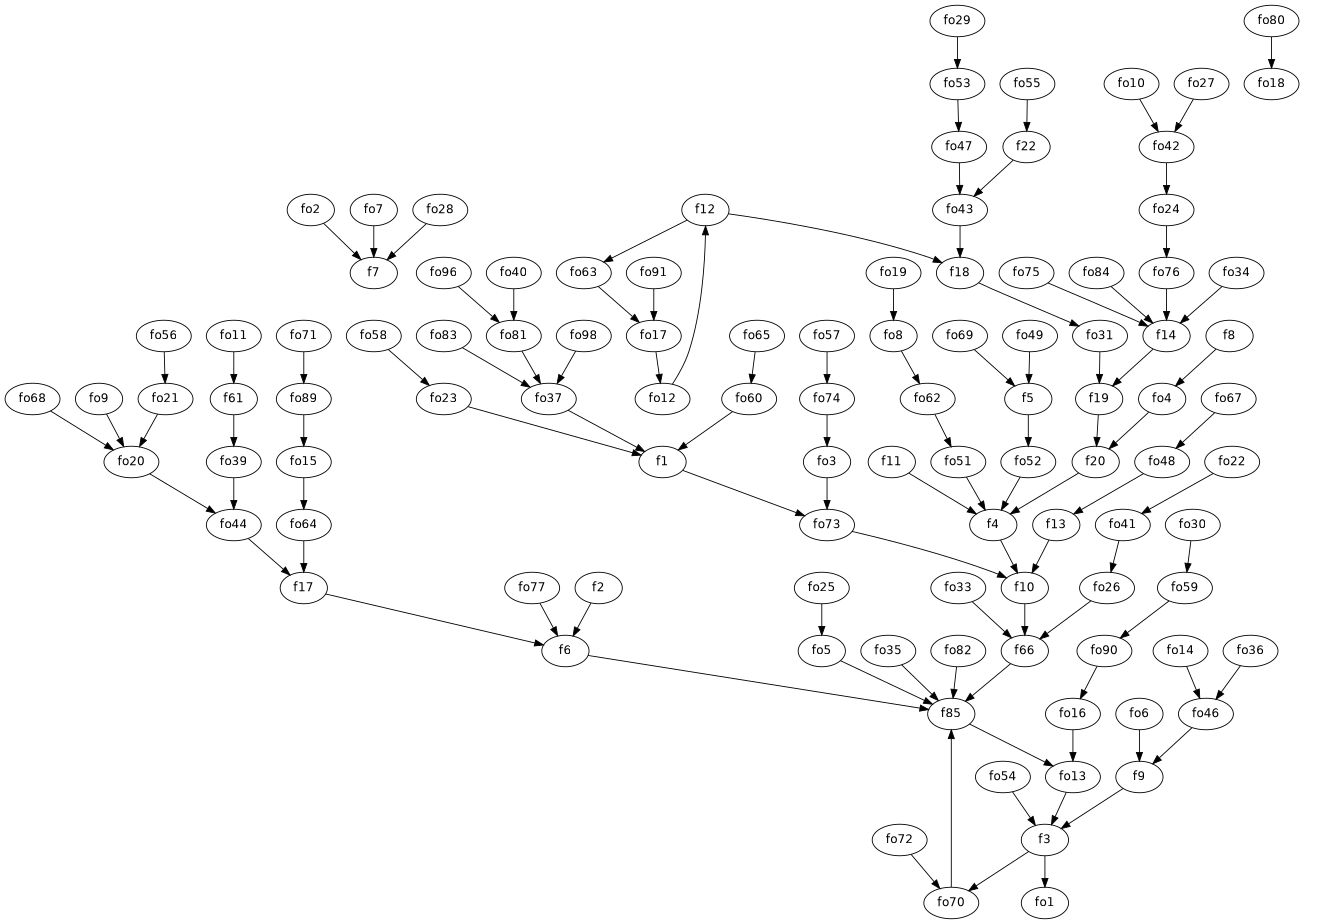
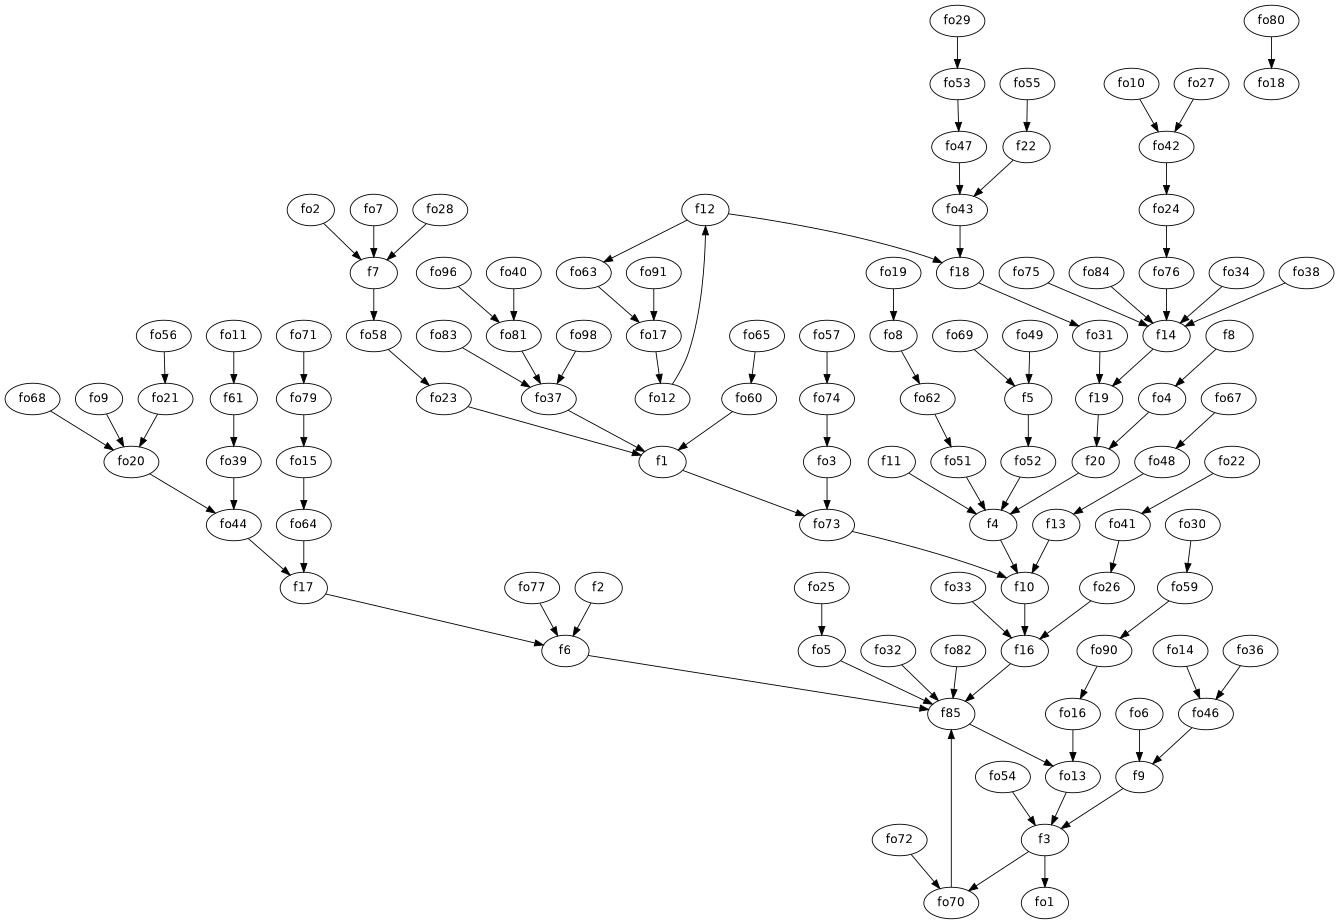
none -> (1307, 273)
none -> (374, 300)
(304, 399) -> (304, 399)
(888, 651) -> (888, 651)
(1025, 651) -> (1025, 651)
